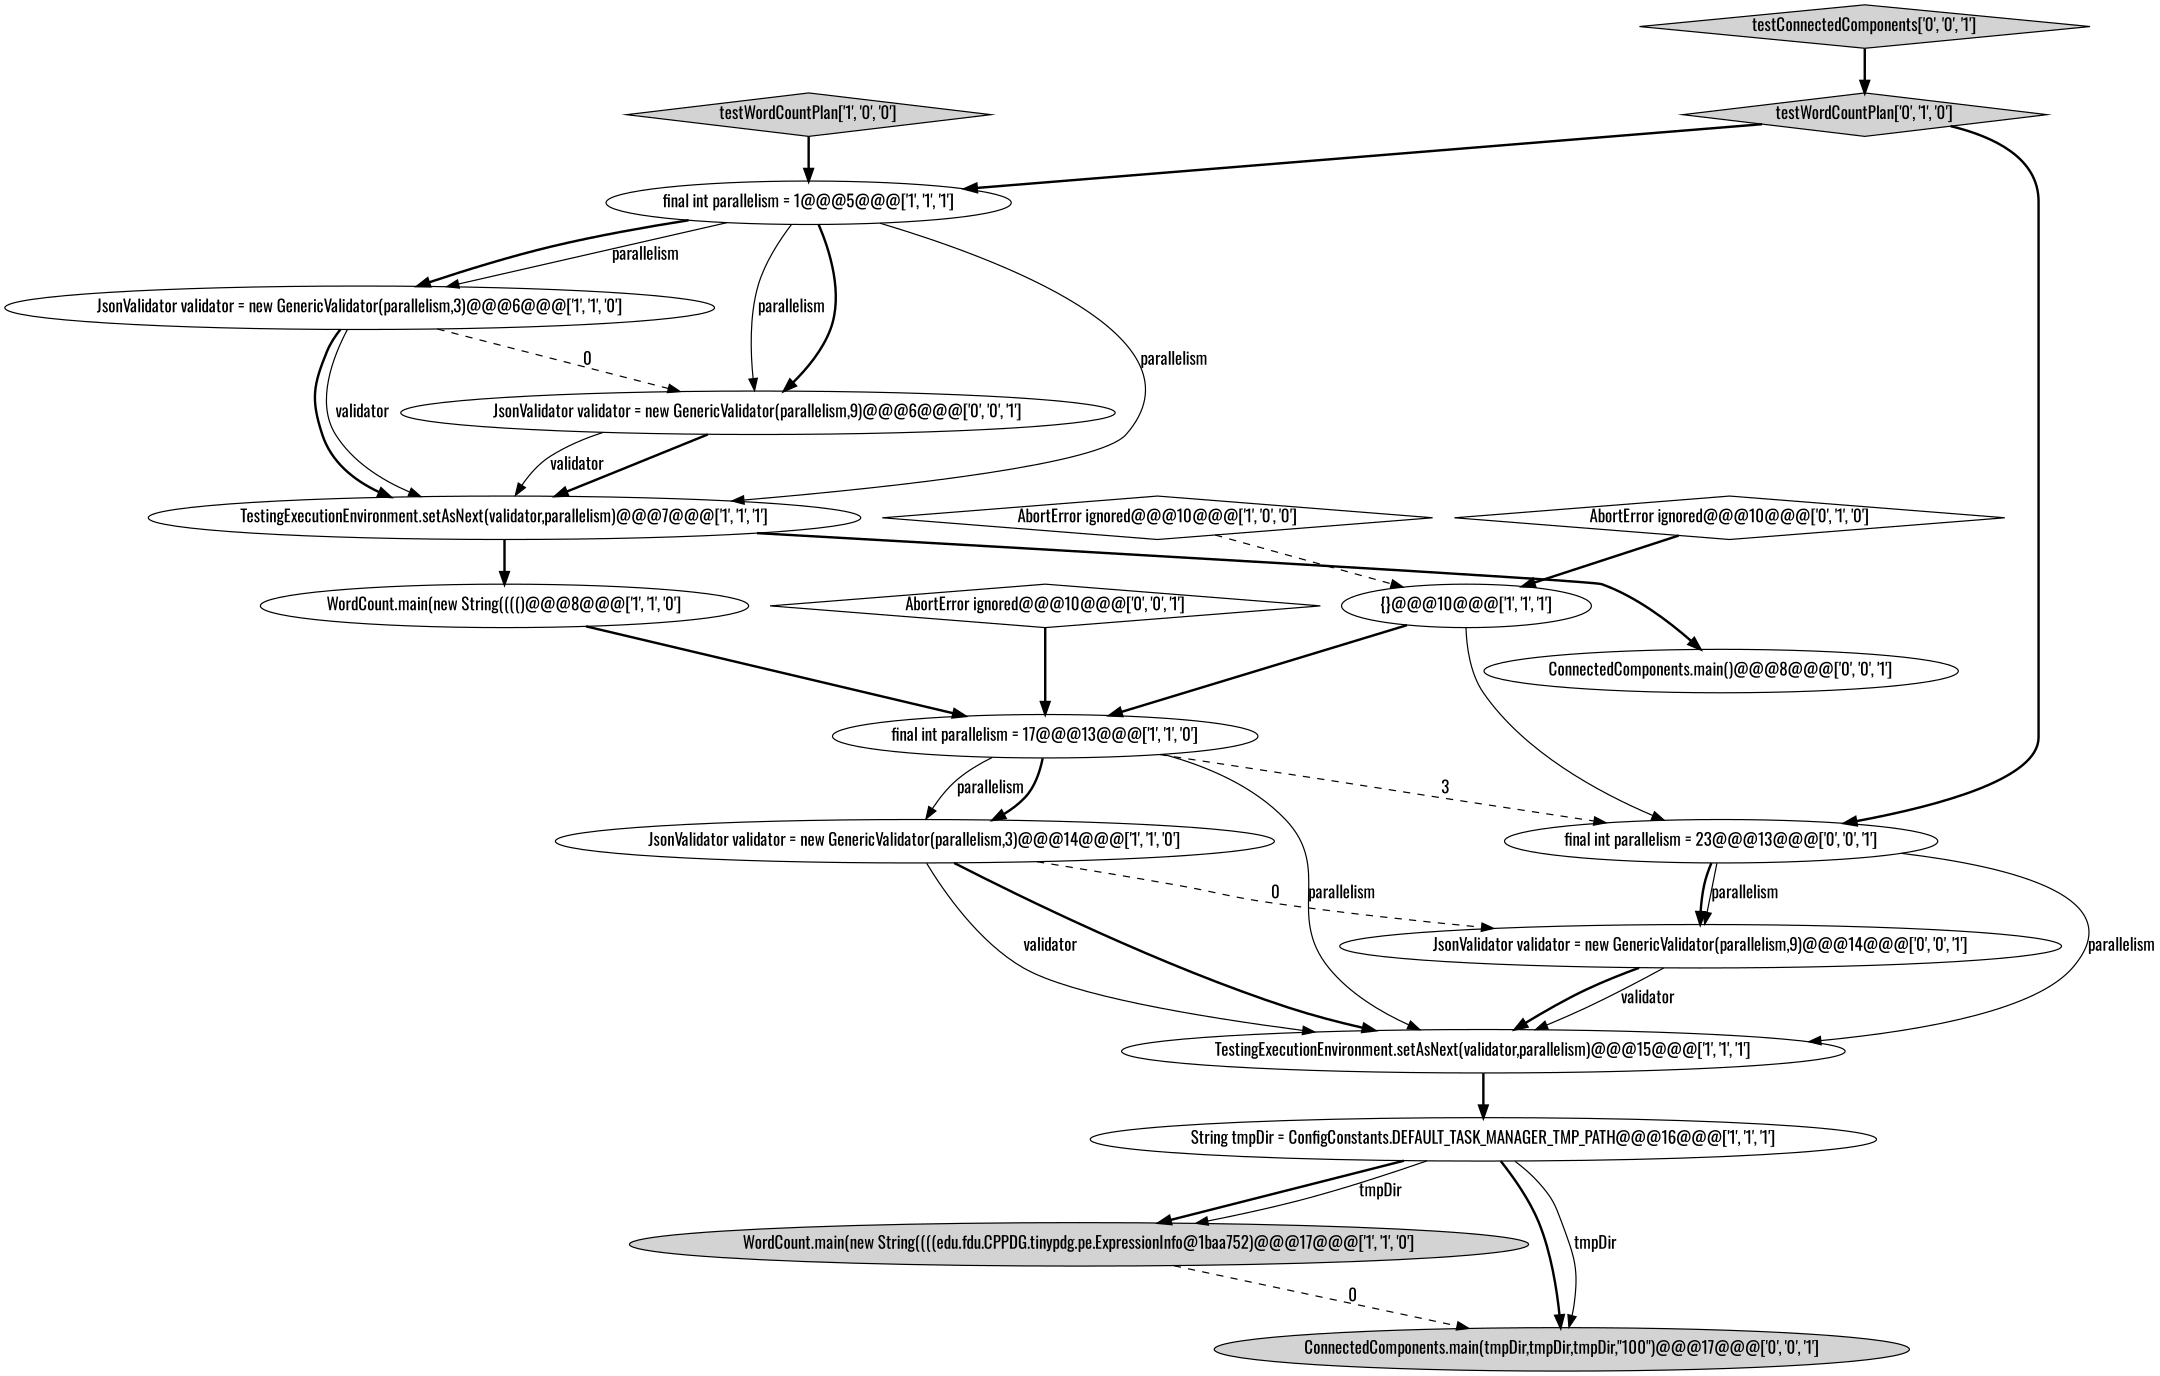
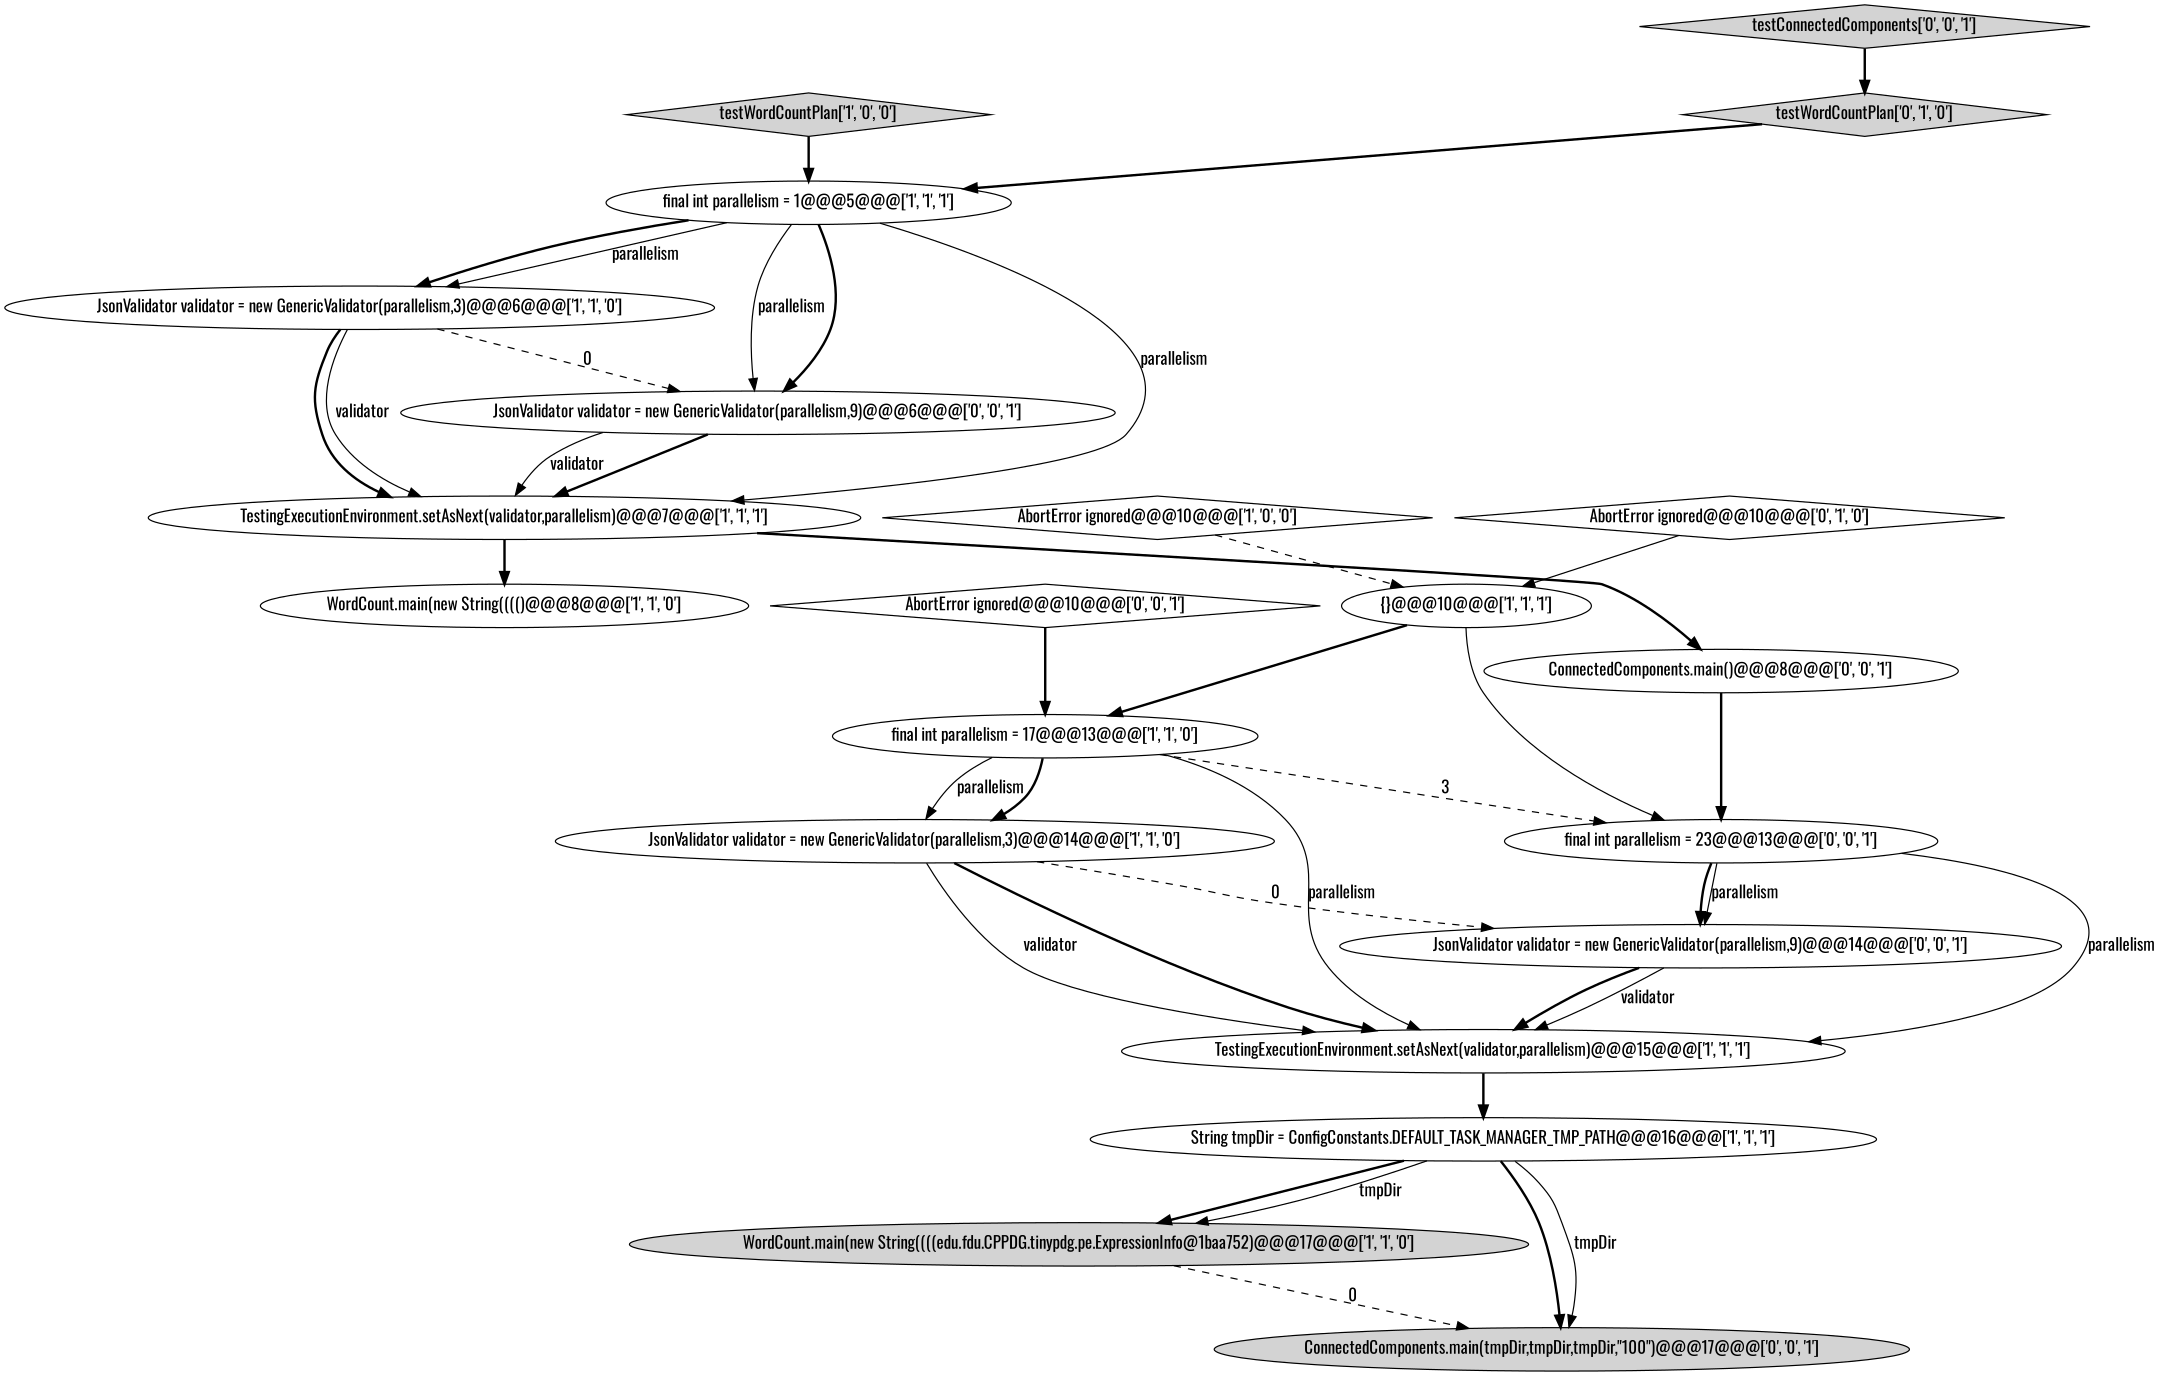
(2039, 512) -> (1721, 750)
(1607, 559) -> (1607, 559)
(770, 670) -> none
